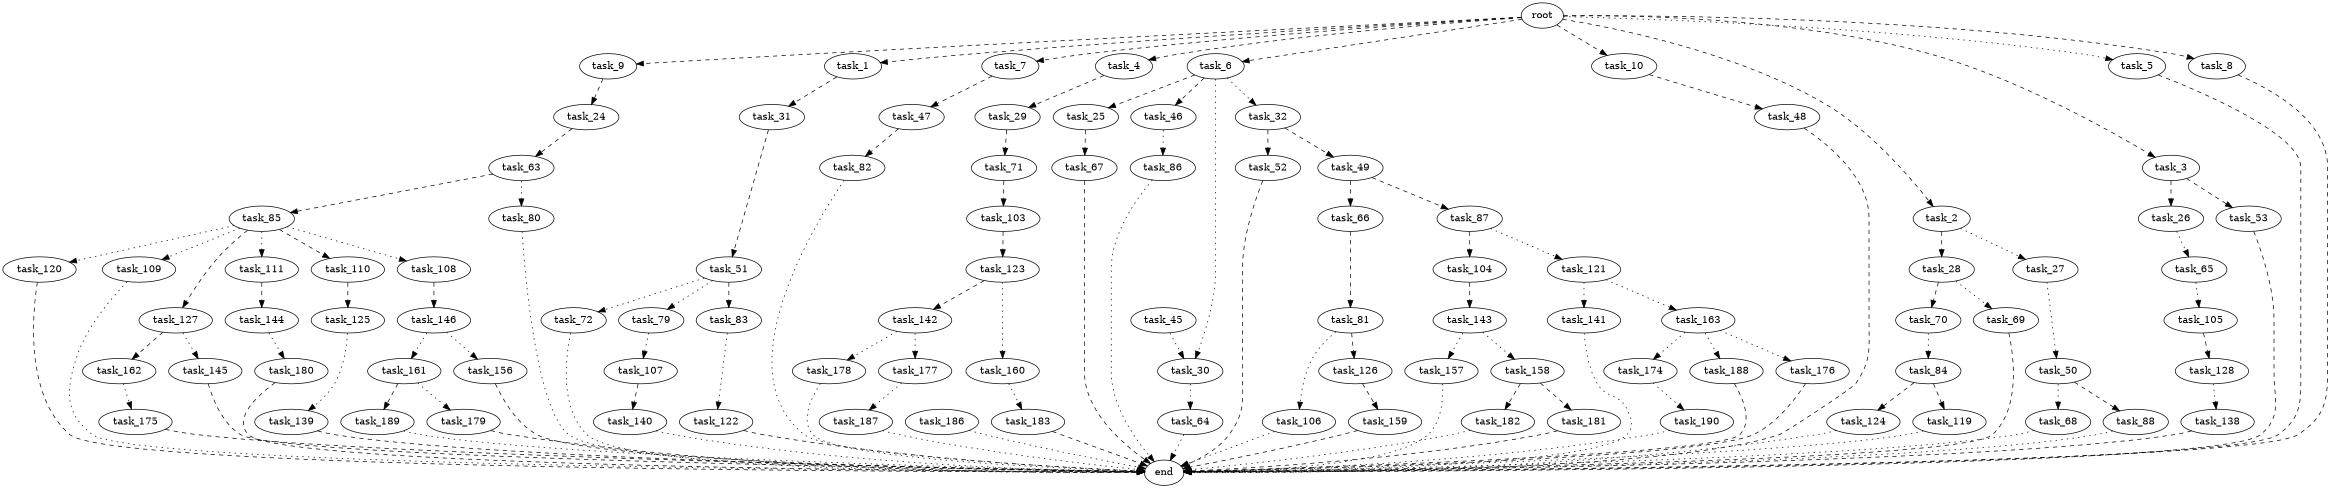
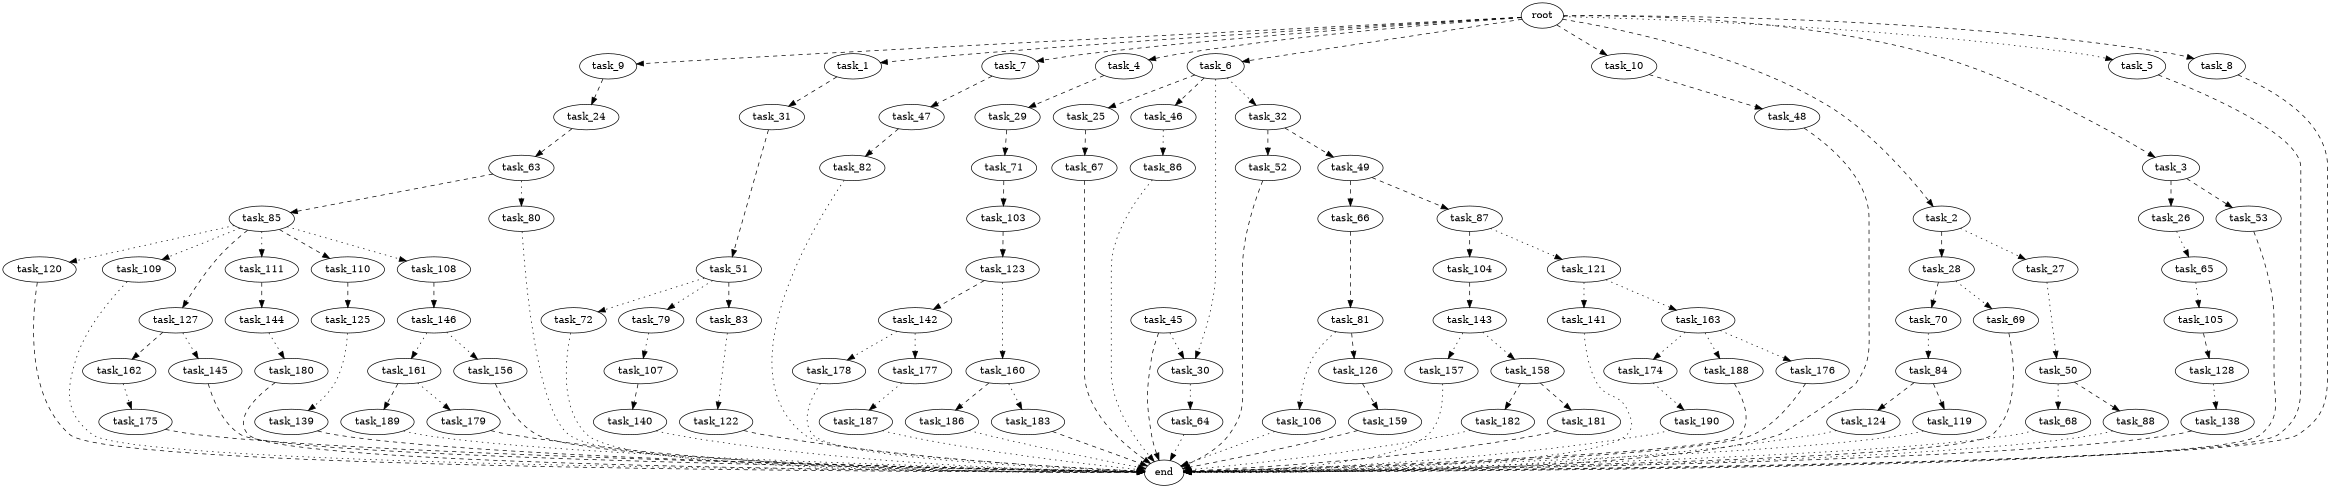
none -> (1148, 393)
none -> (975, 394)
